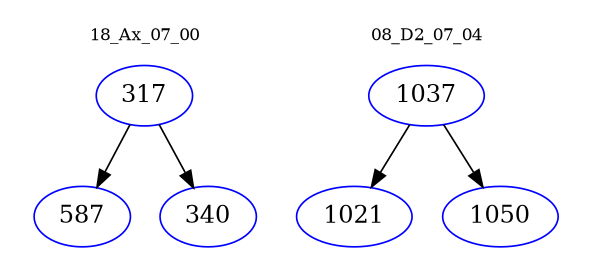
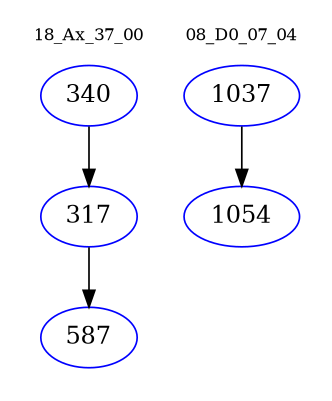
(145, 36) -> (89, 36)
(427, 36) -> (242, 36)
(172, 149) -> (89, 148)
(354, 217) -> none
(500, 217) -> (242, 217)
